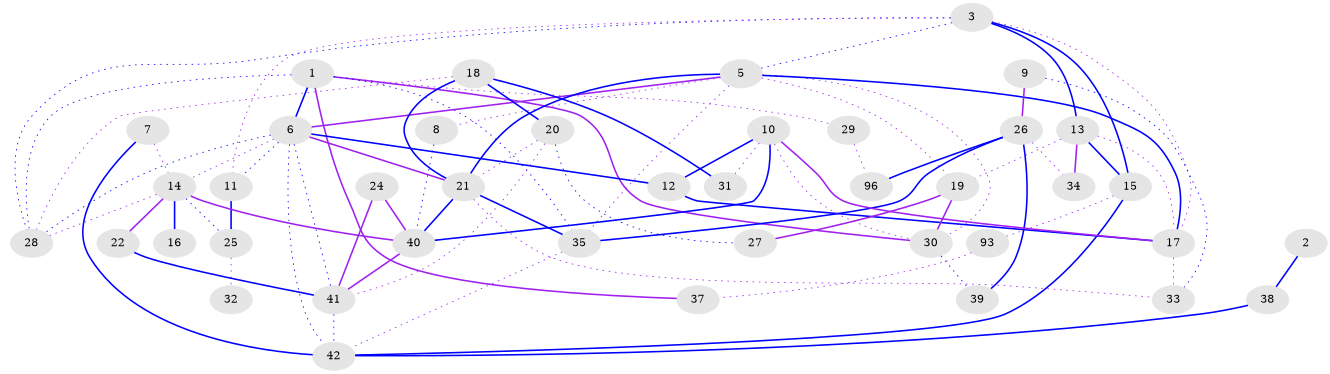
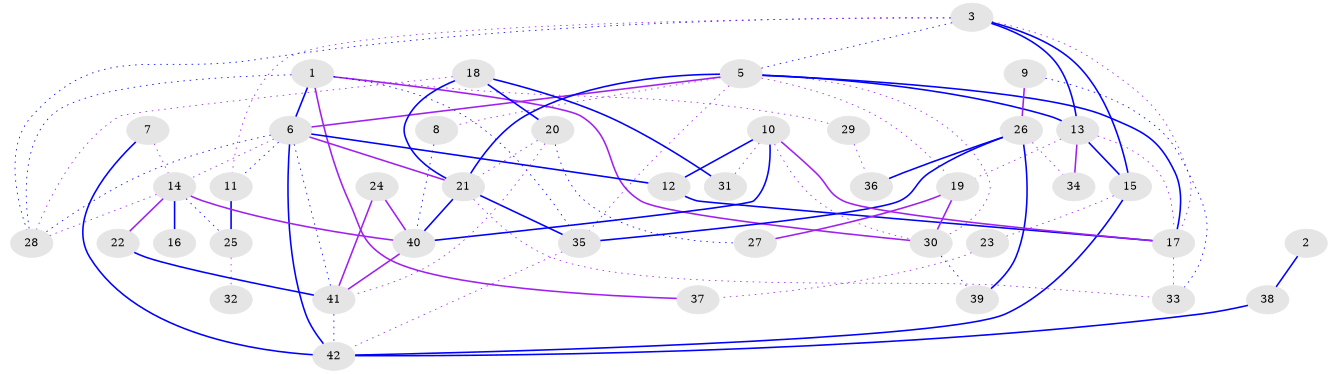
none -> (936, 92)
(871, 187) -> (871, 187)
(988, 243) -> (988, 243)
(291, 247) -> (291, 247)
